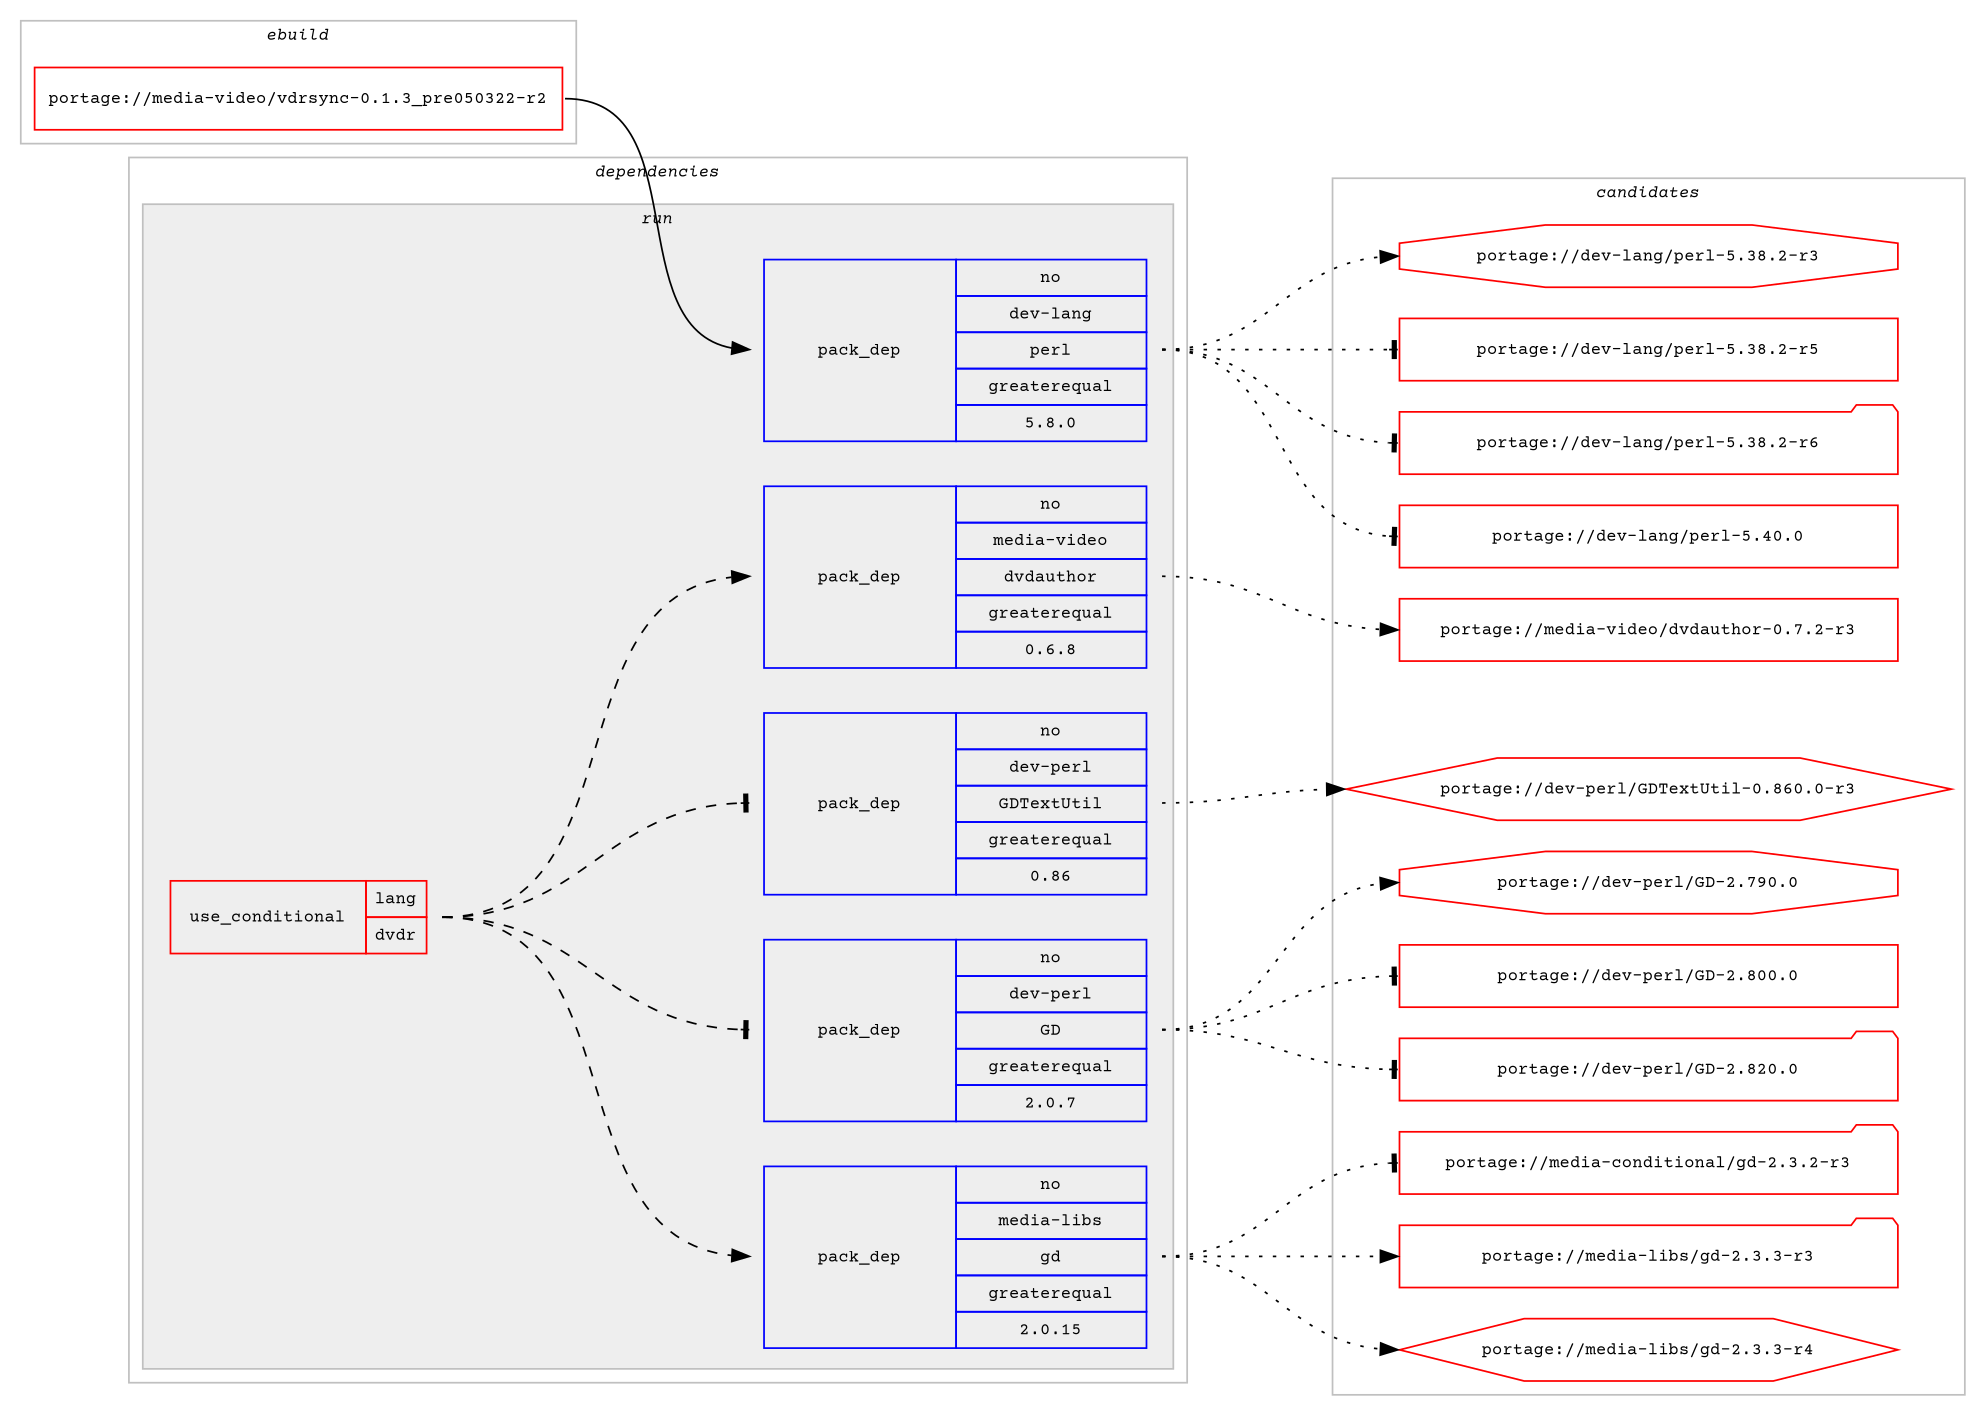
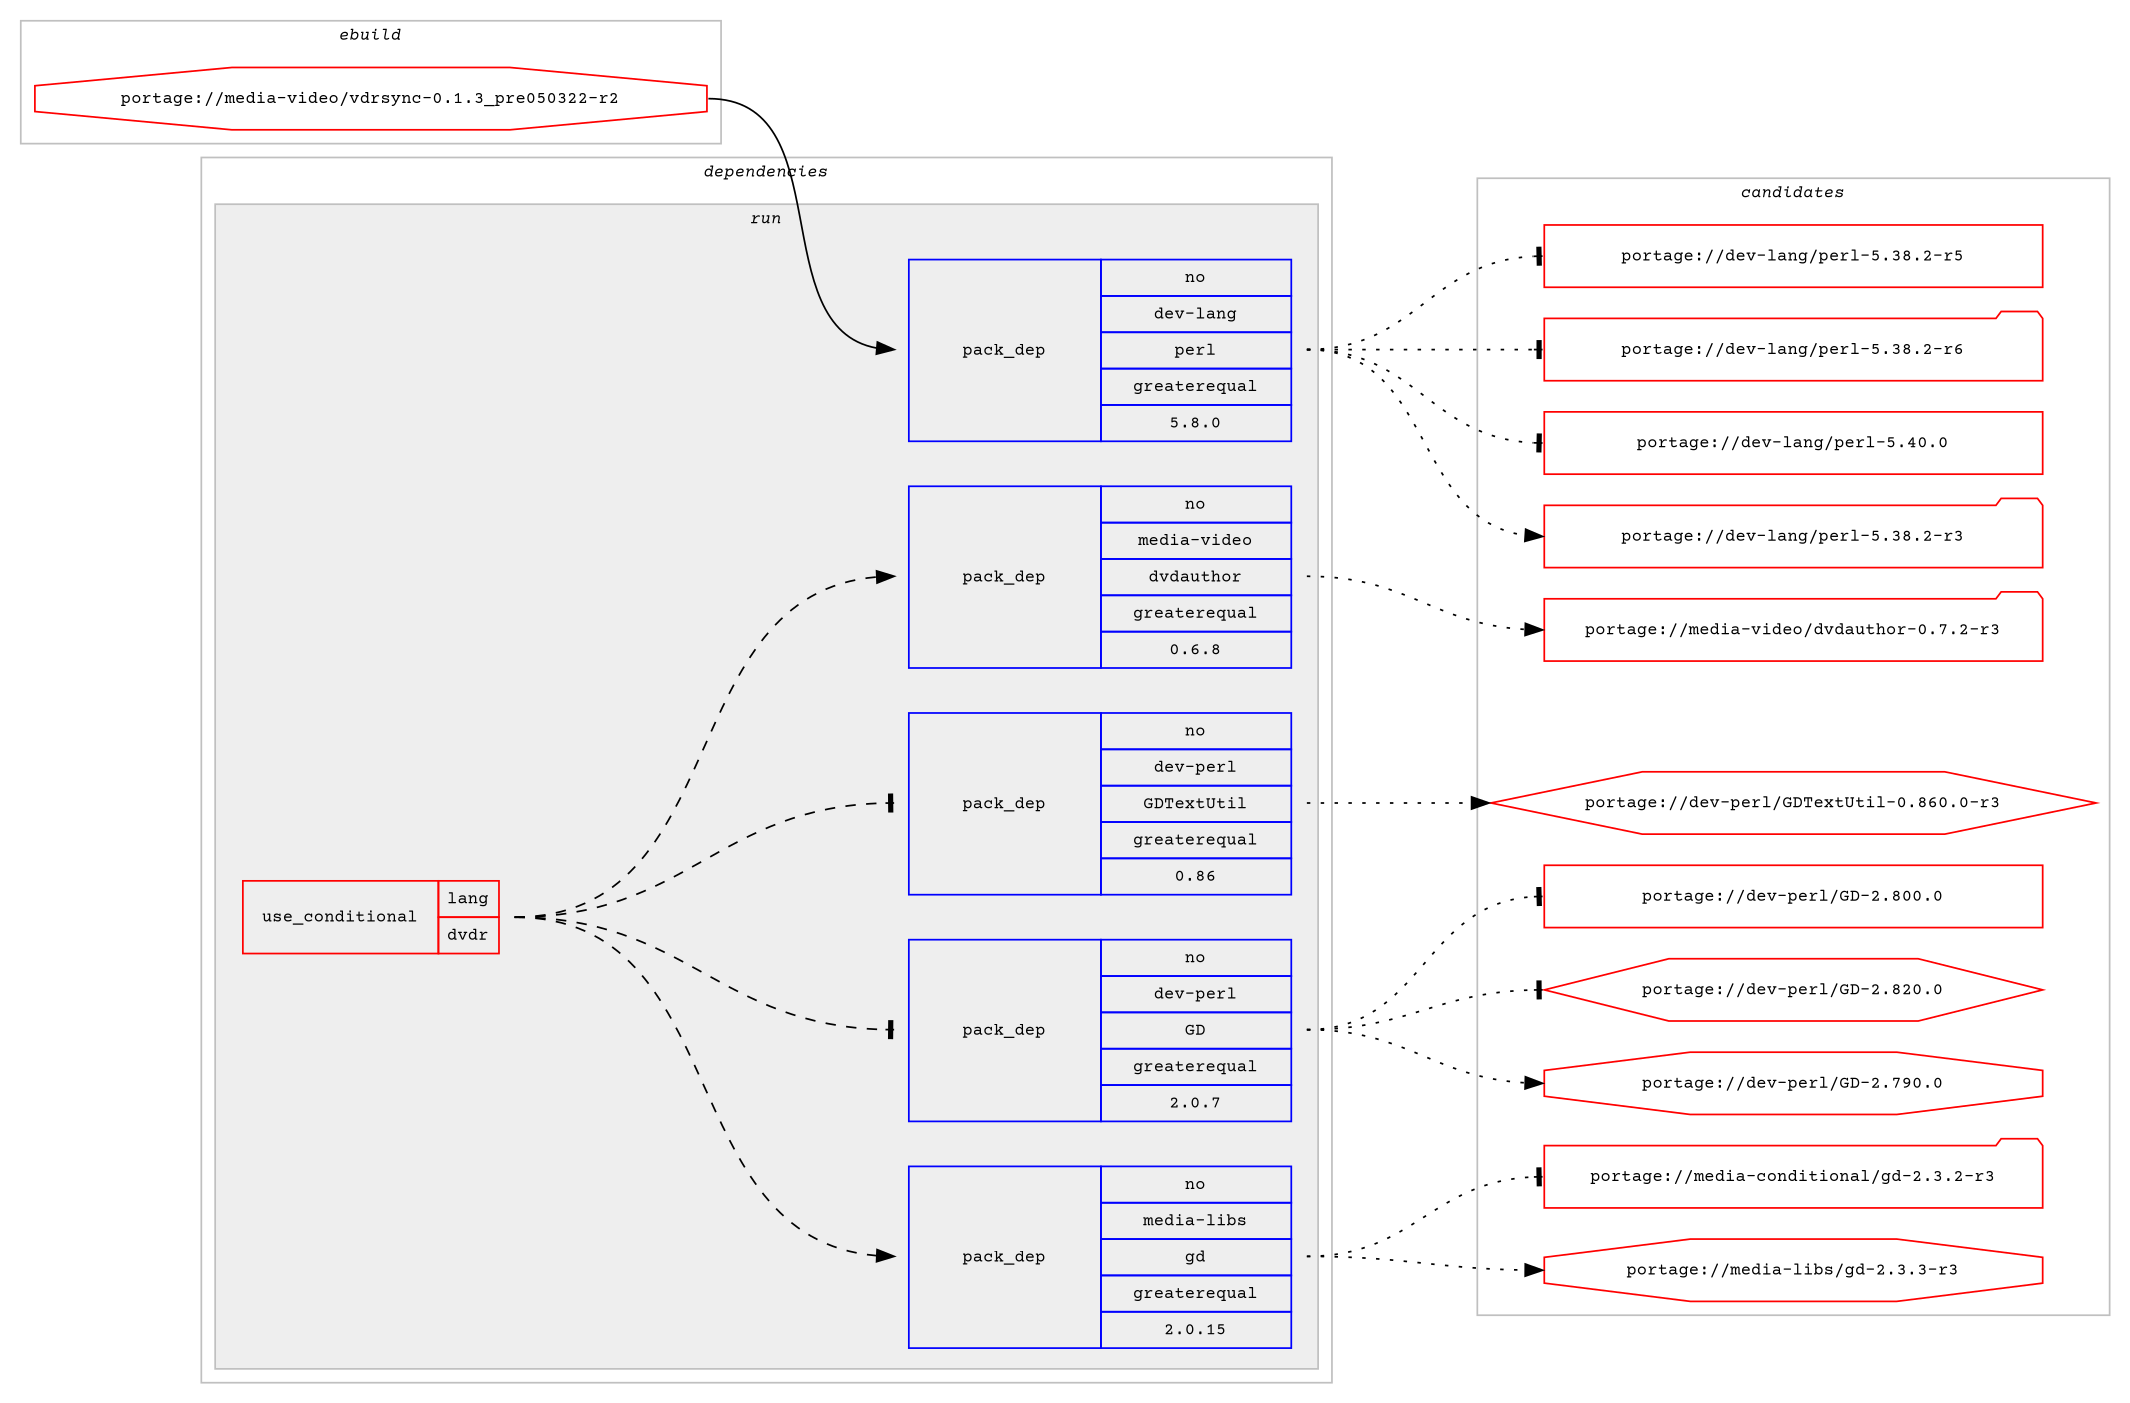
(299, 99) -> (371, 99)
(1649, 256) -> (1794, 536)
(1649, 630) -> (1794, 630)
(1649, 1069) -> (1794, 990)
(1649, 1256) -> (1794, 1270)
(1649, 1350) -> none
